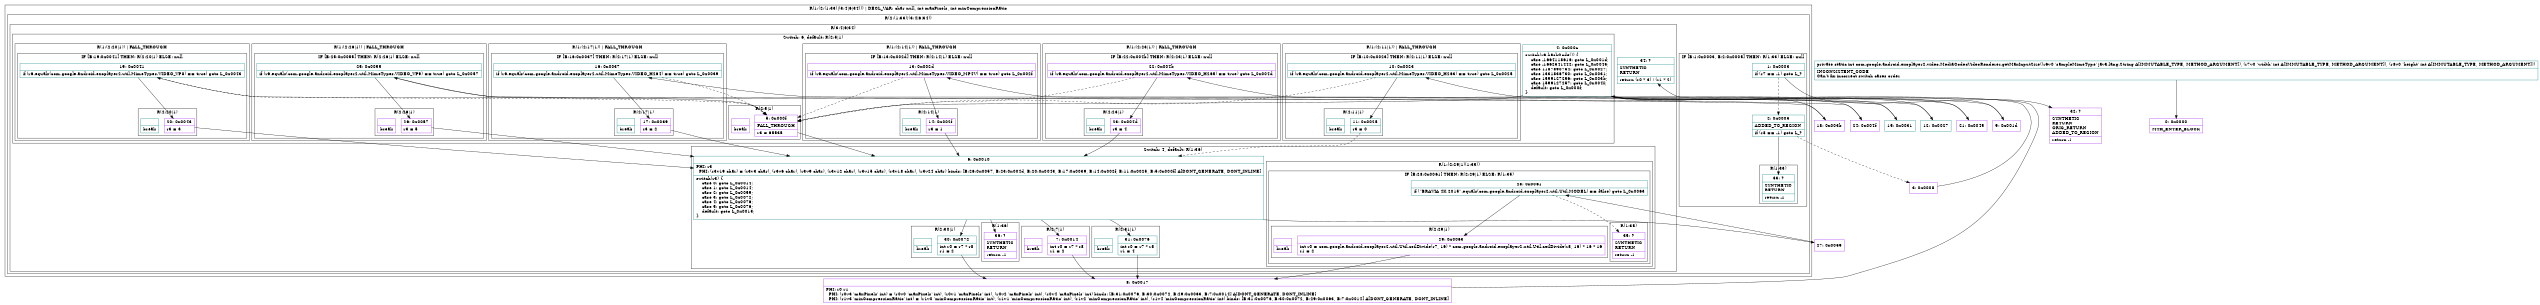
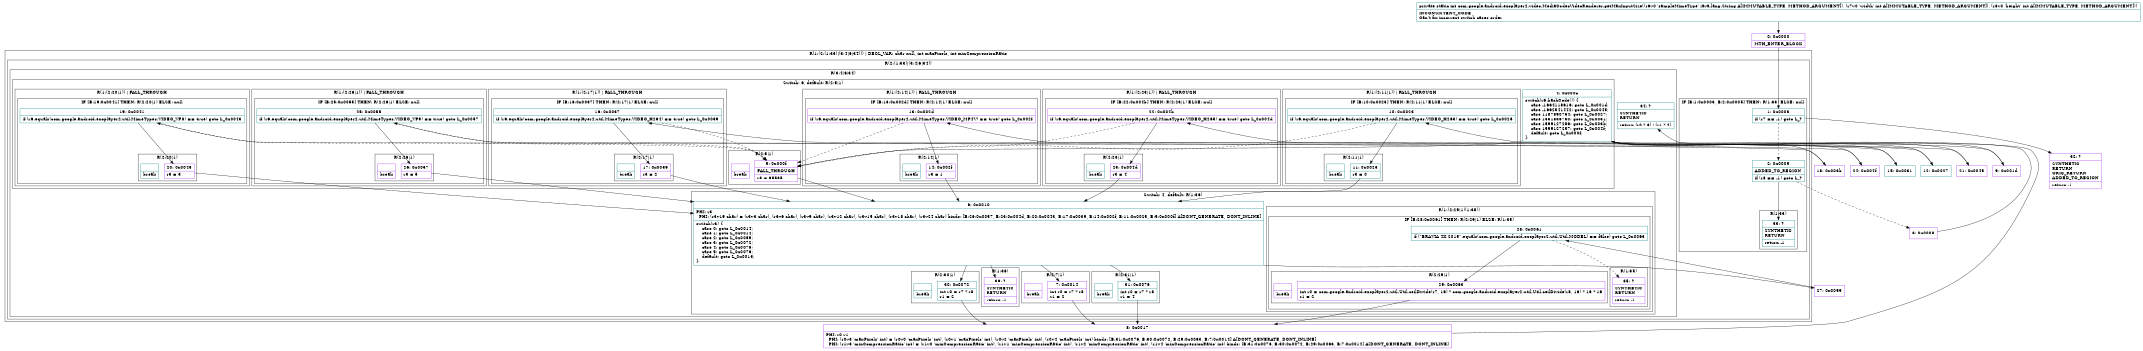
none -> (1778, 77)
(580, 98) -> (580, 143)
(1245, 148) -> (1245, 194)
